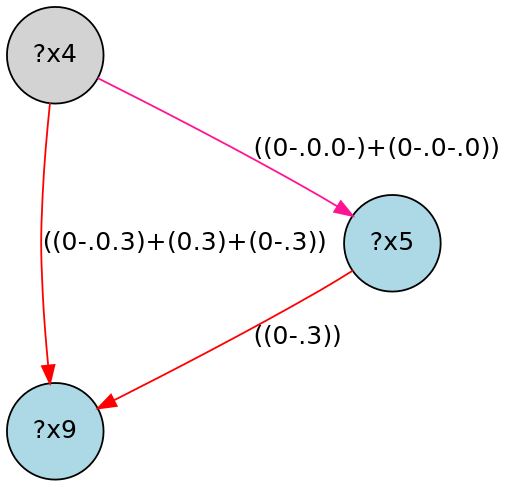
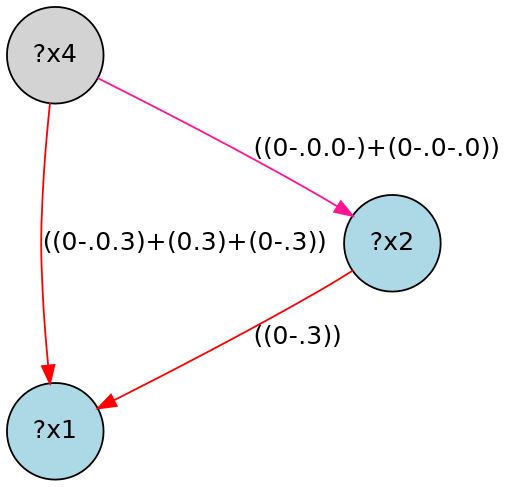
(392, 243) -> (392, 243)
(55, 431) -> (55, 431)
